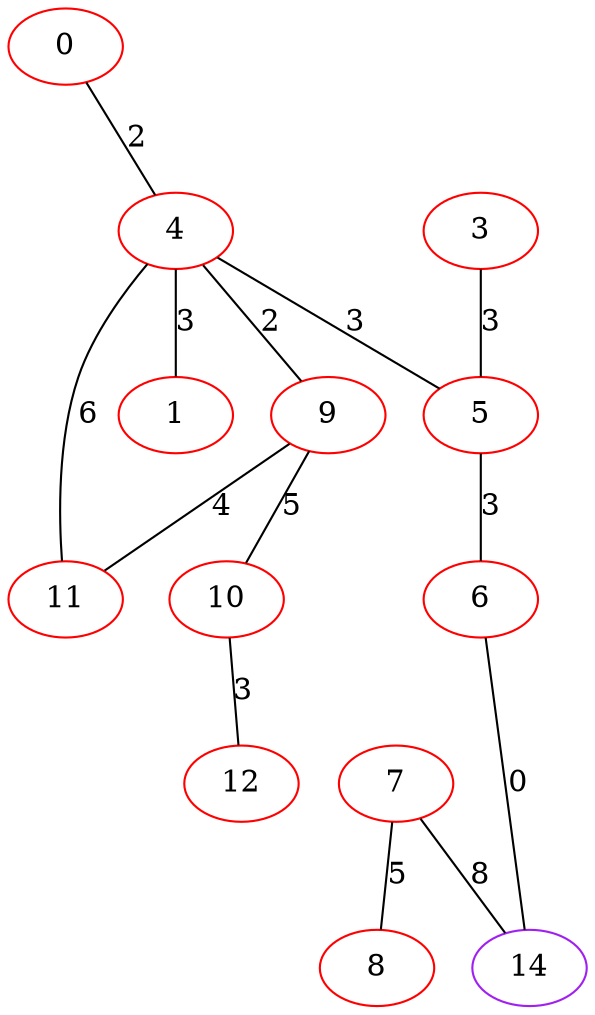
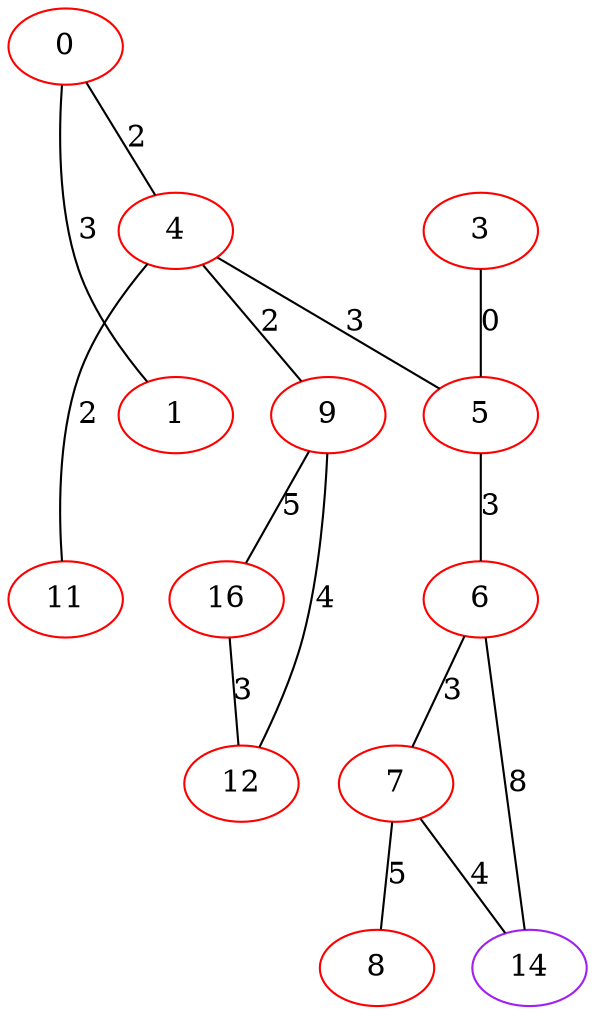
(176, 323) -> (71, 244)
(491, 323) -> (491, 323)
(89, 415) -> (89, 415)
(197, 507) -> (310, 604)
(227, 599) -> (227, 599)
none -> (438, 692)
(519, 784) -> (519, 784)
(481, 876) -> (481, 876)
